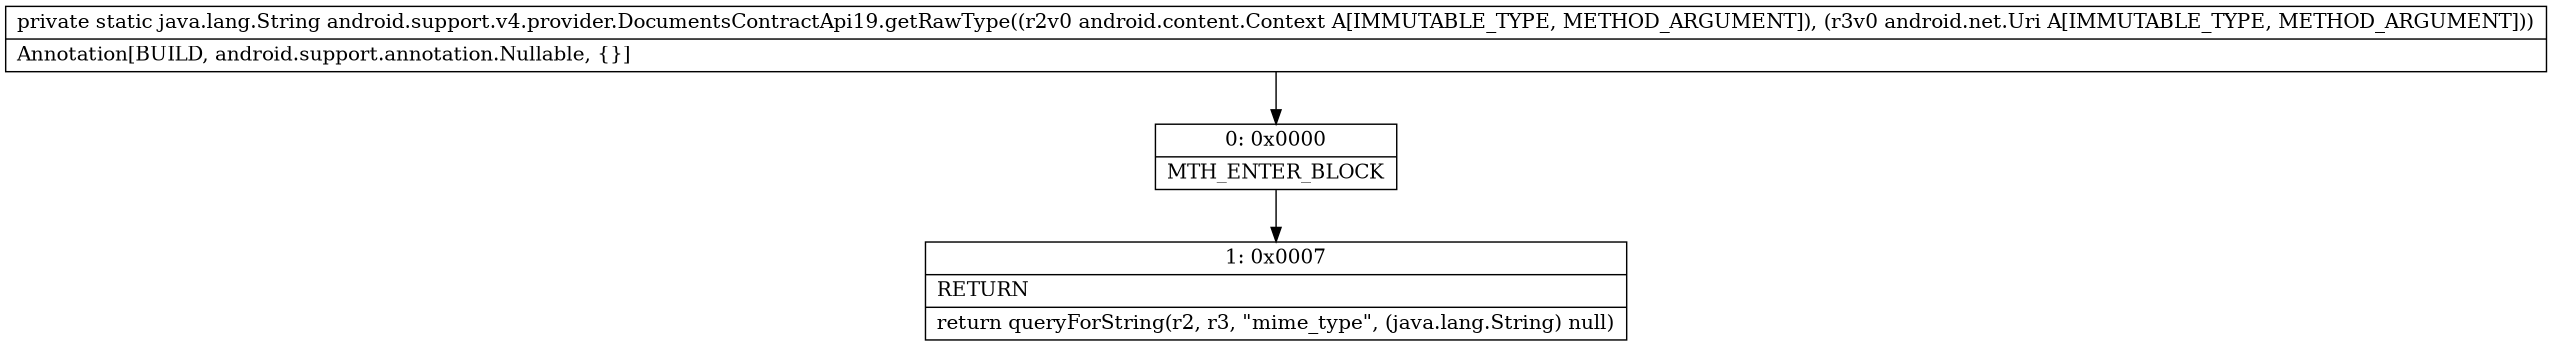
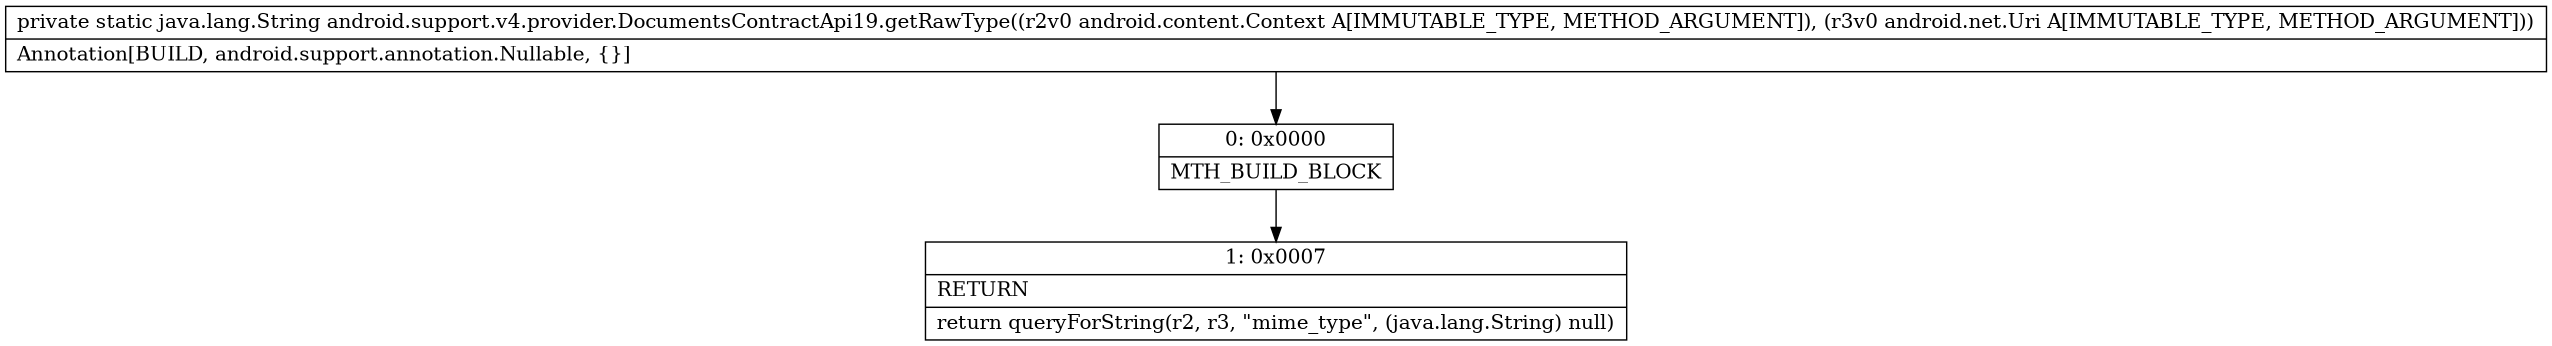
(1276, 172) -> (1276, 172)
